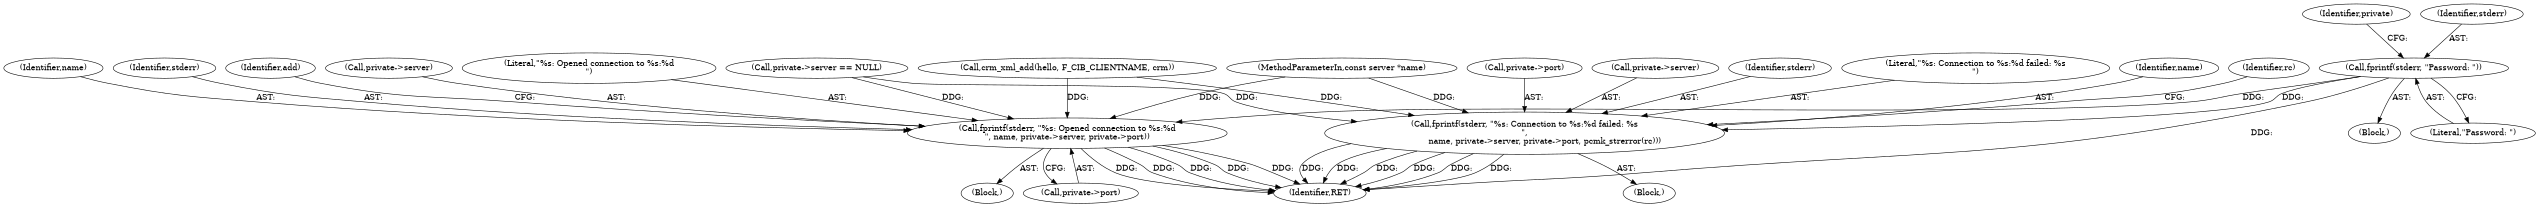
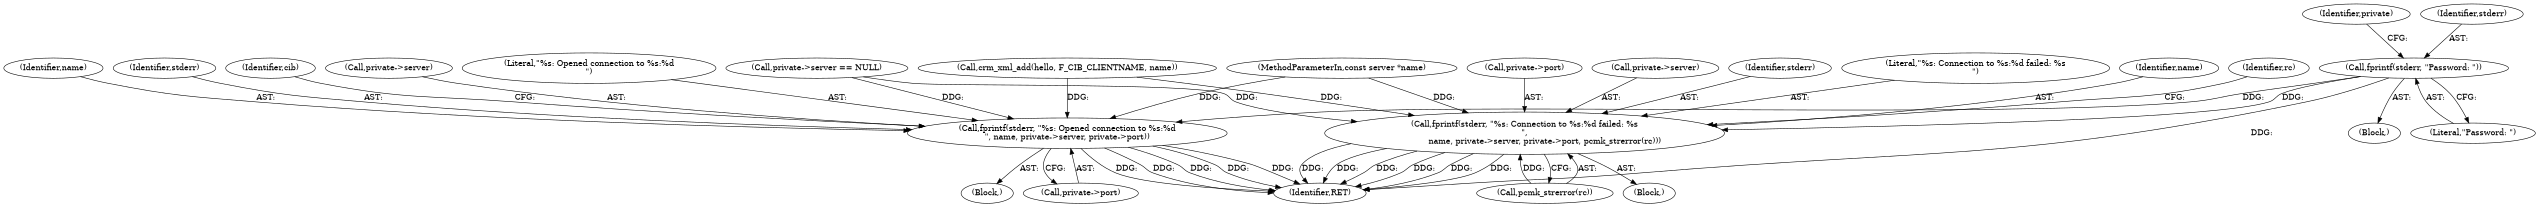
(271, 68) -> (271, 68)
(1067, 68) -> (1067, 68)
none -> (1545, 193)
